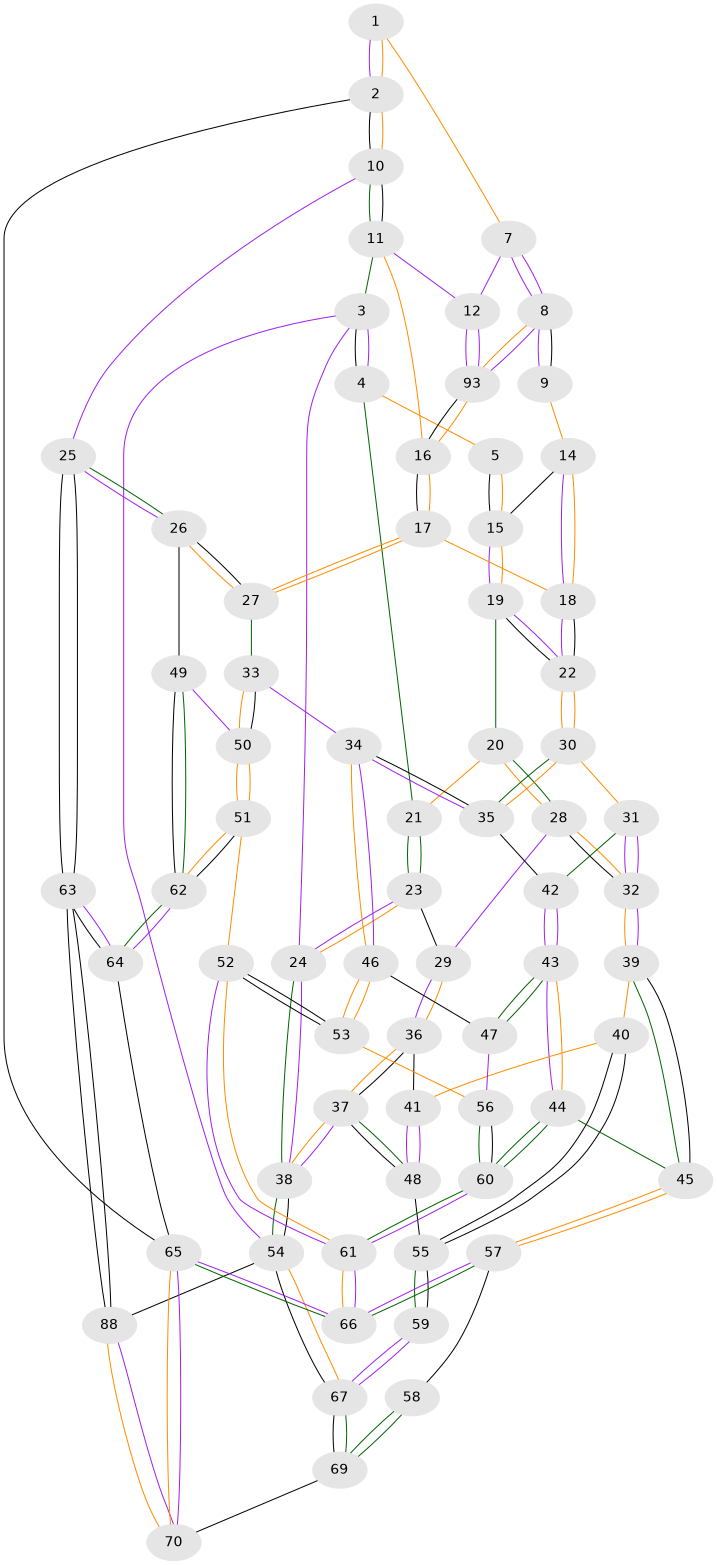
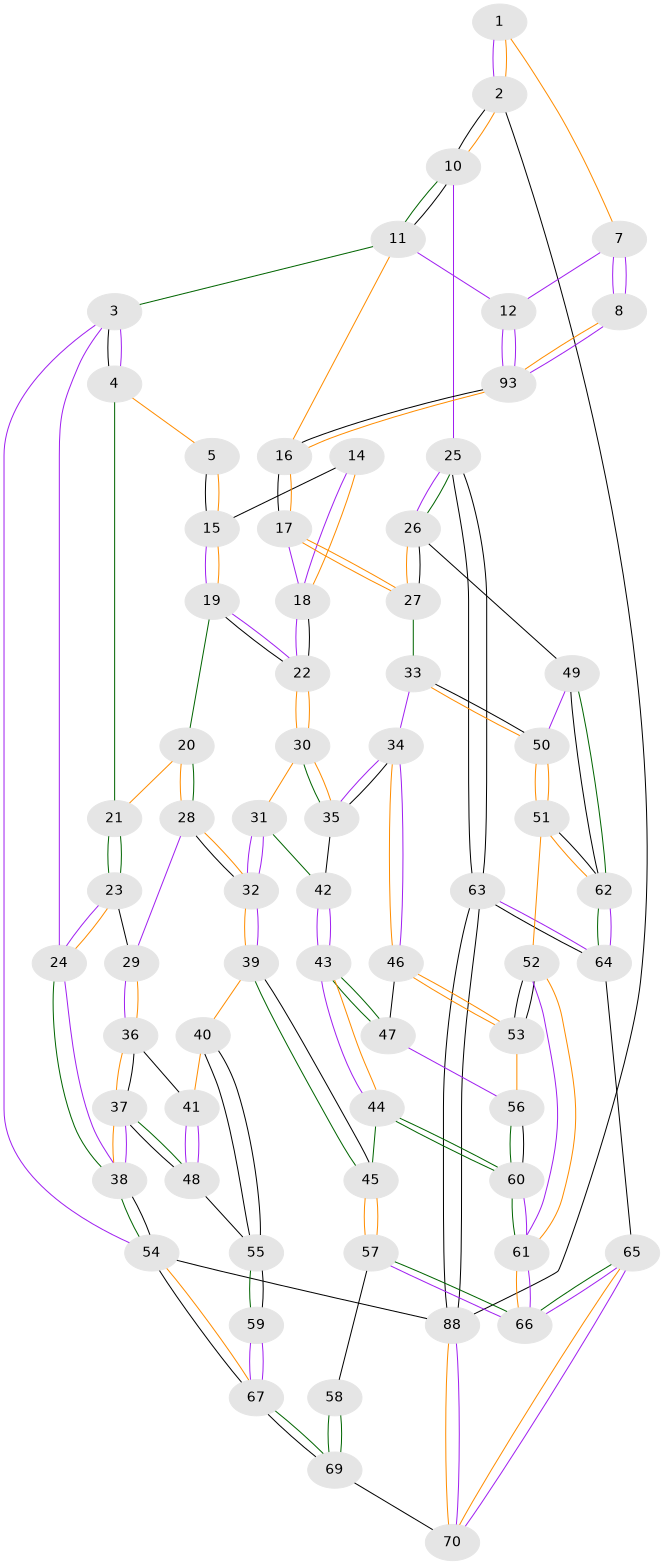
(545, 384) -> none
(496, 565) -> (294, 565)
(4, 576) -> (642, 737)
